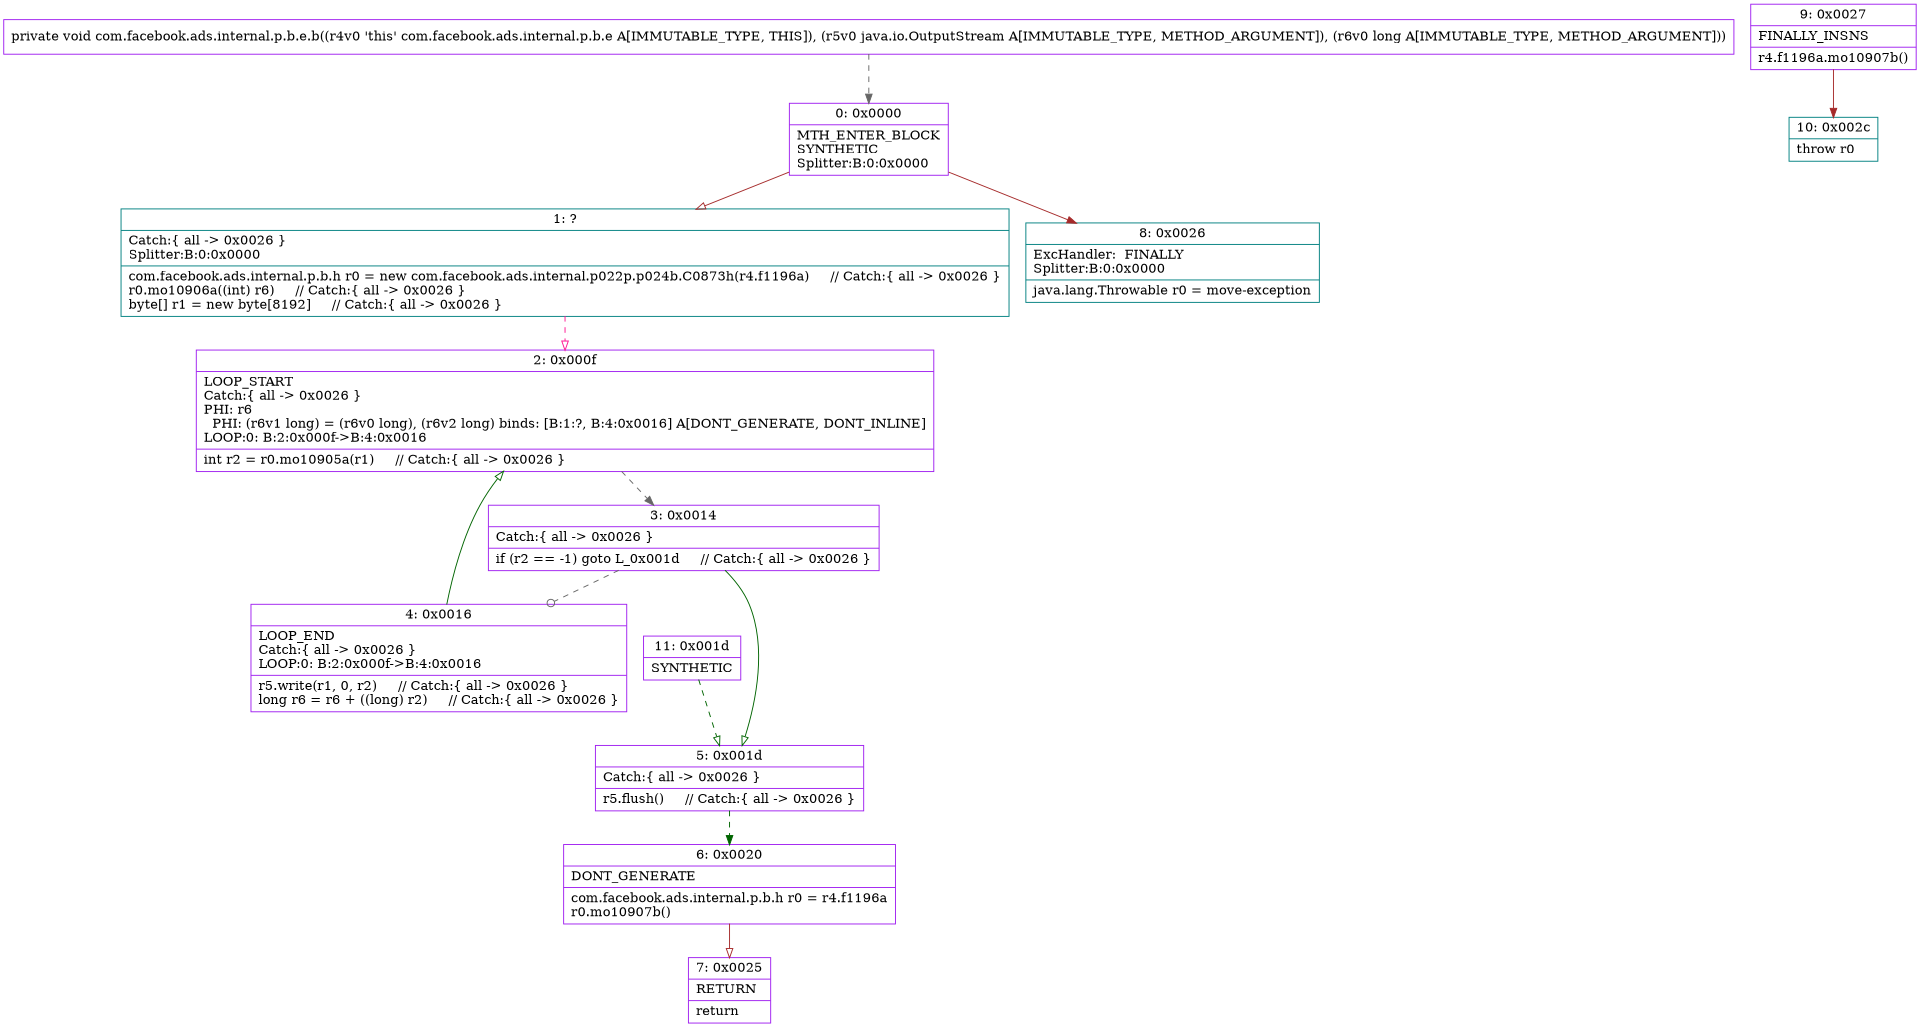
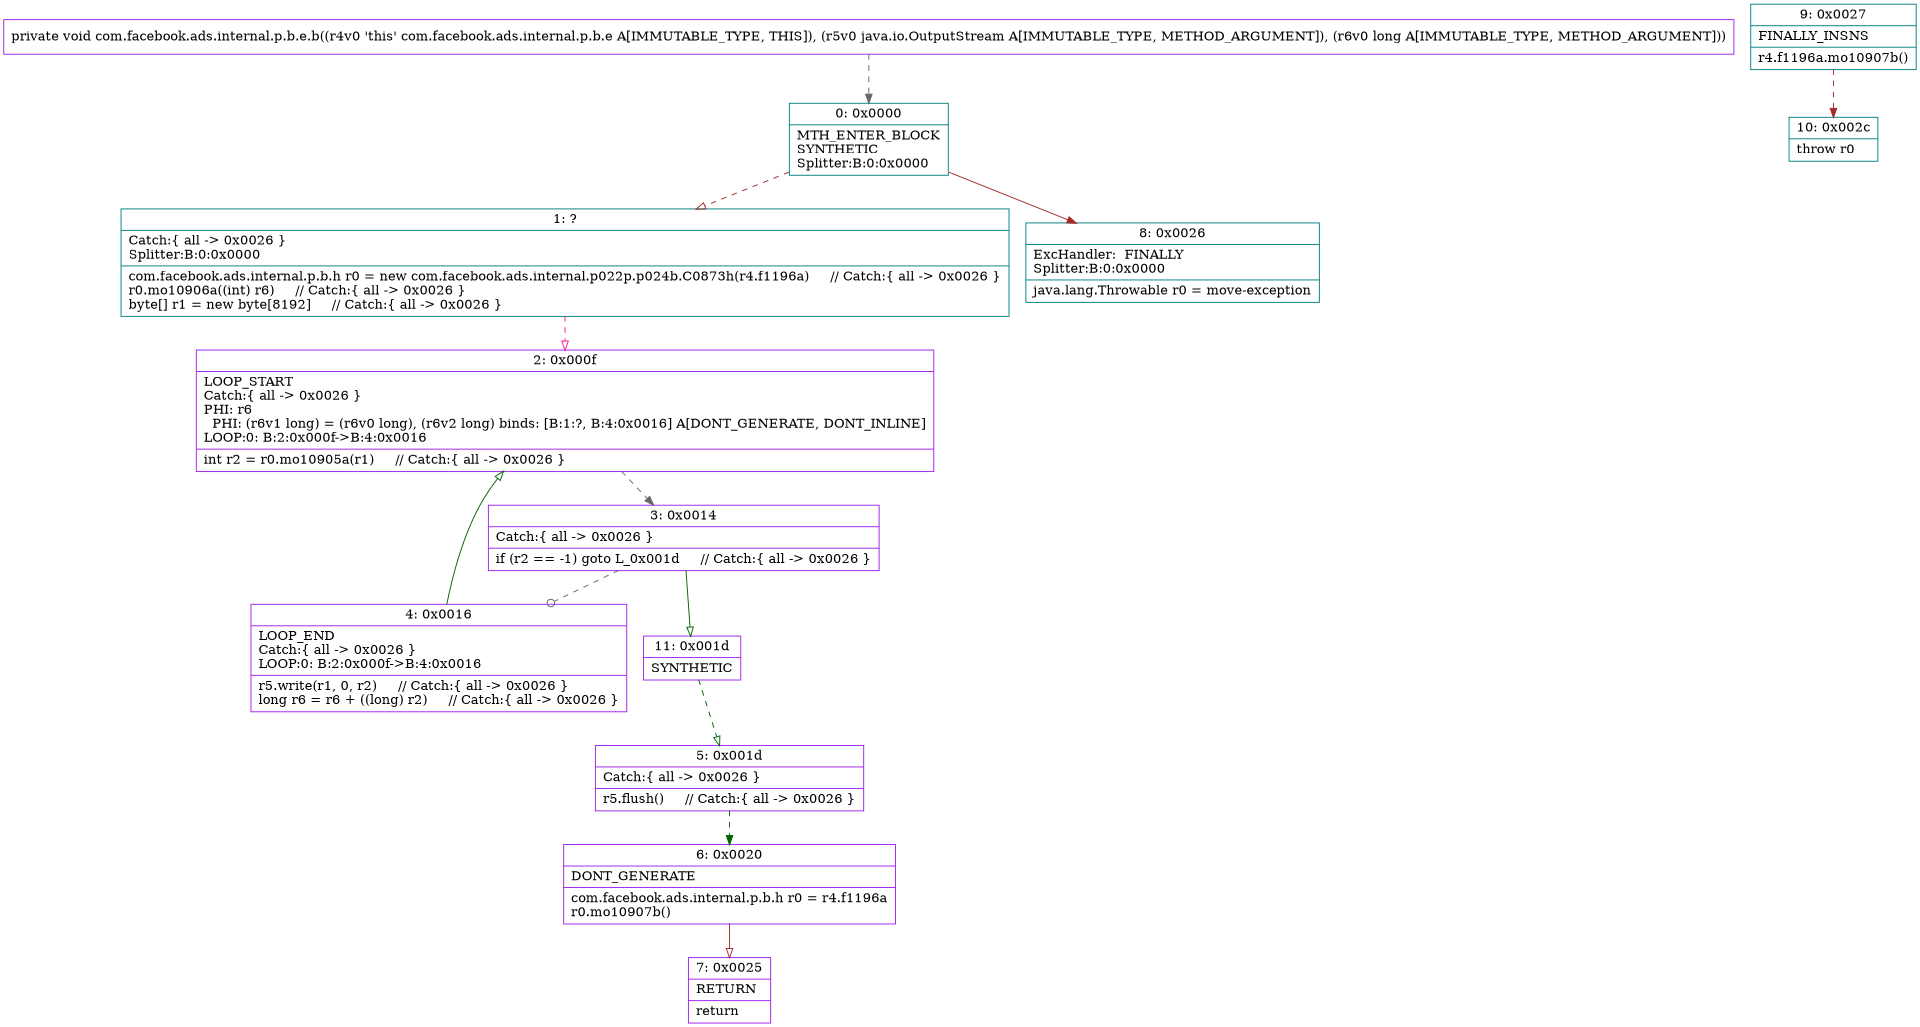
(1833, 37) -> (1833, 37)
(1833, 89) -> (1833, 89)
(869, 139) -> (869, 139)
(747, 189) -> (747, 189)
(758, 649) -> (688, 599)
